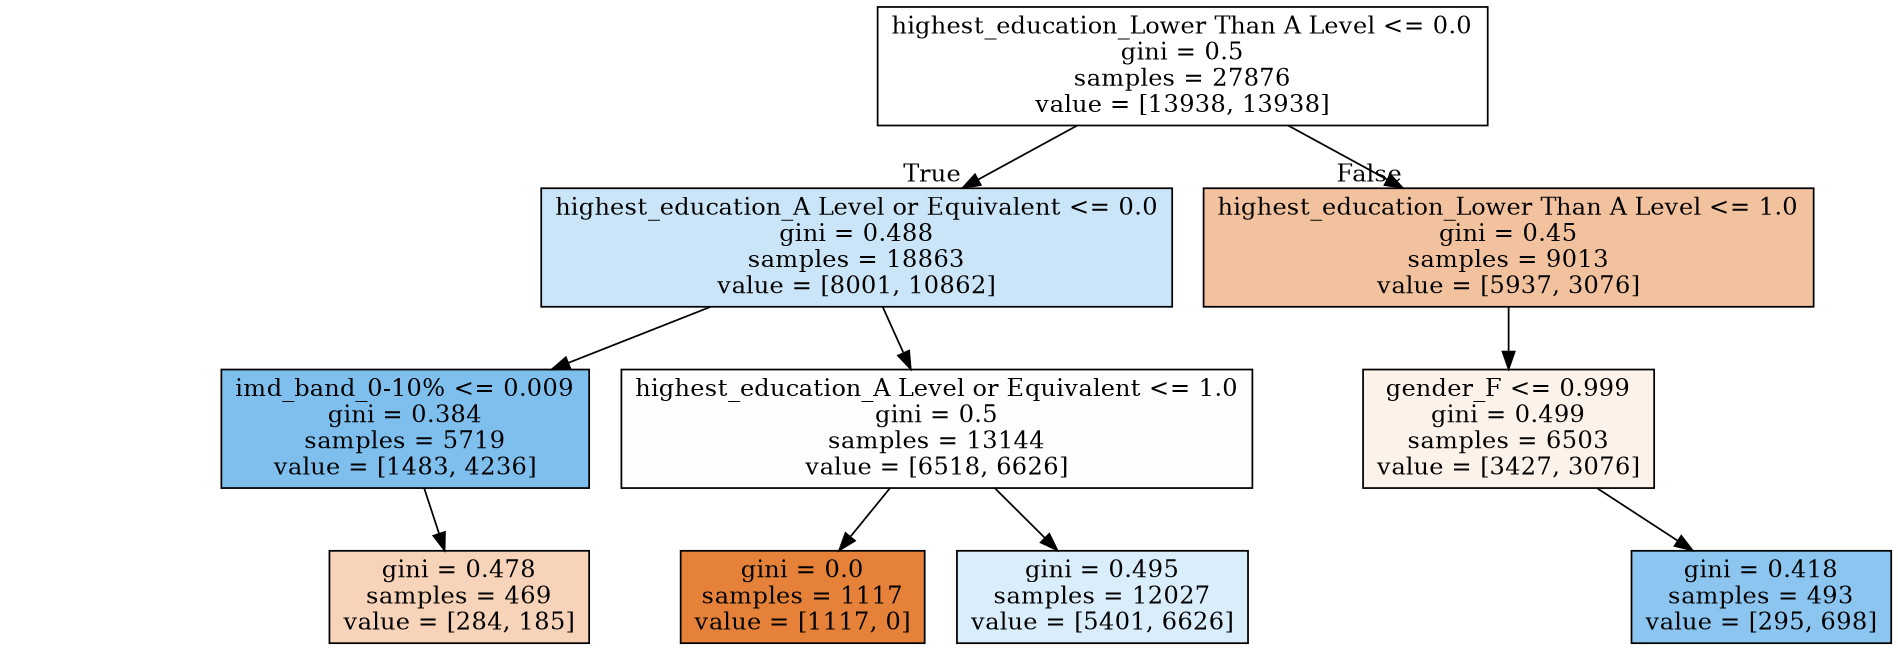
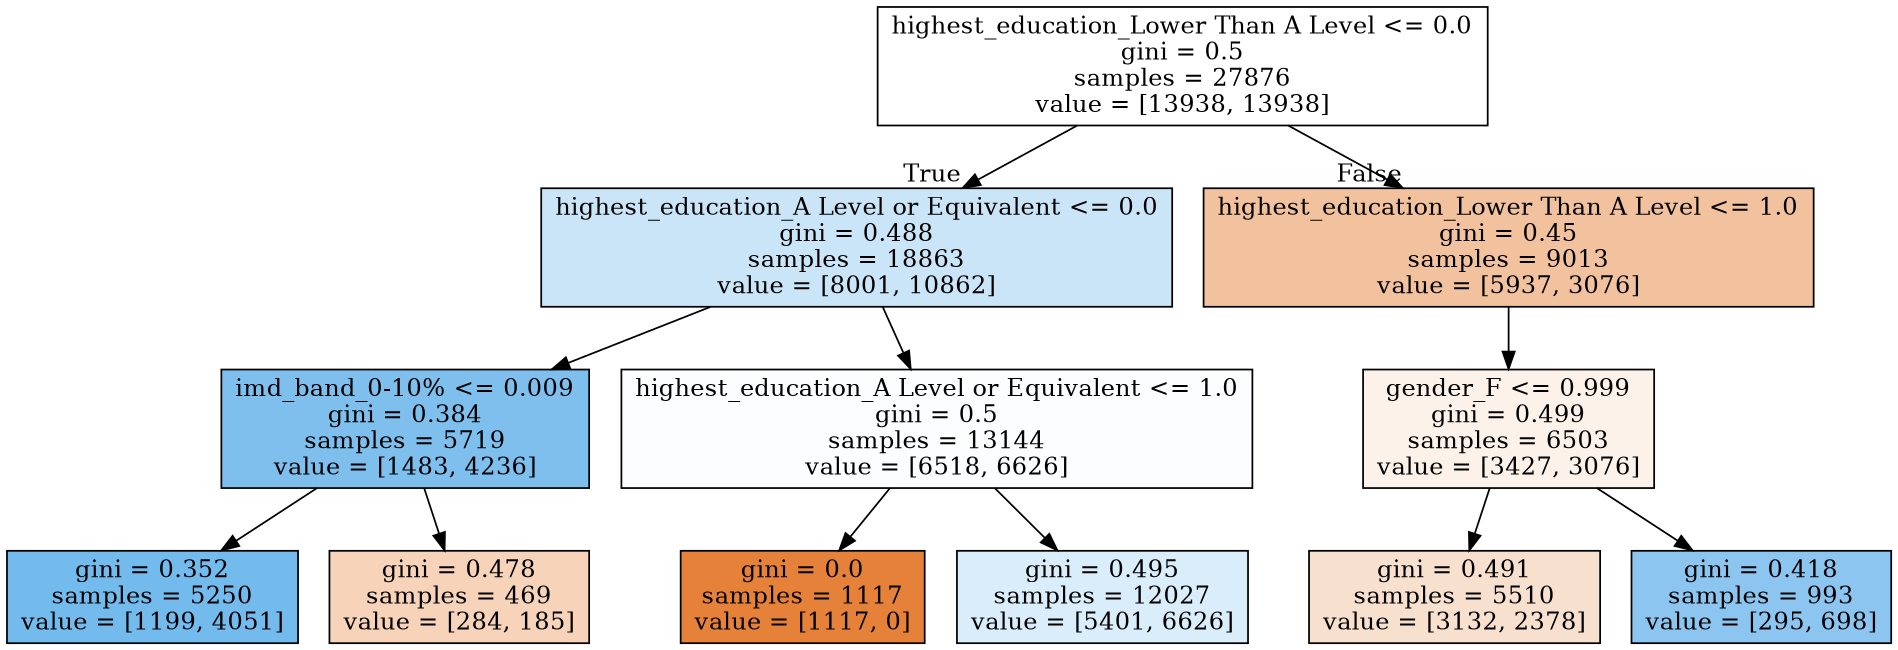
none -> (153, 597)
none -> (1455, 597)
(1761, 597) -> (1761, 597)
